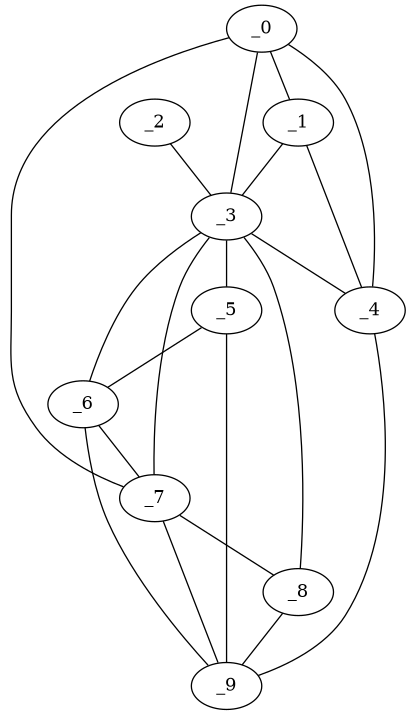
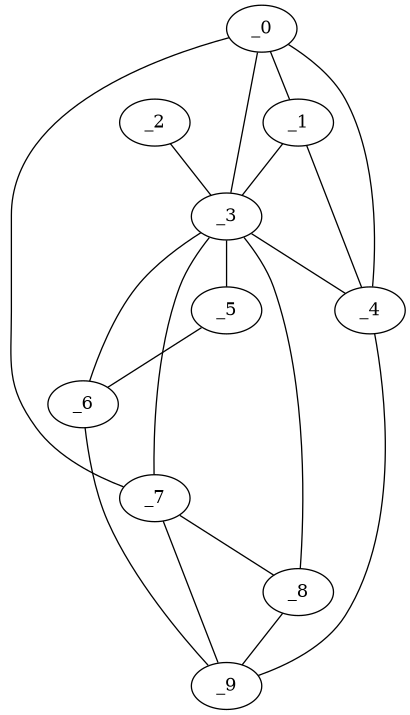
(119, 451) -> none
(227, 498) -> none
